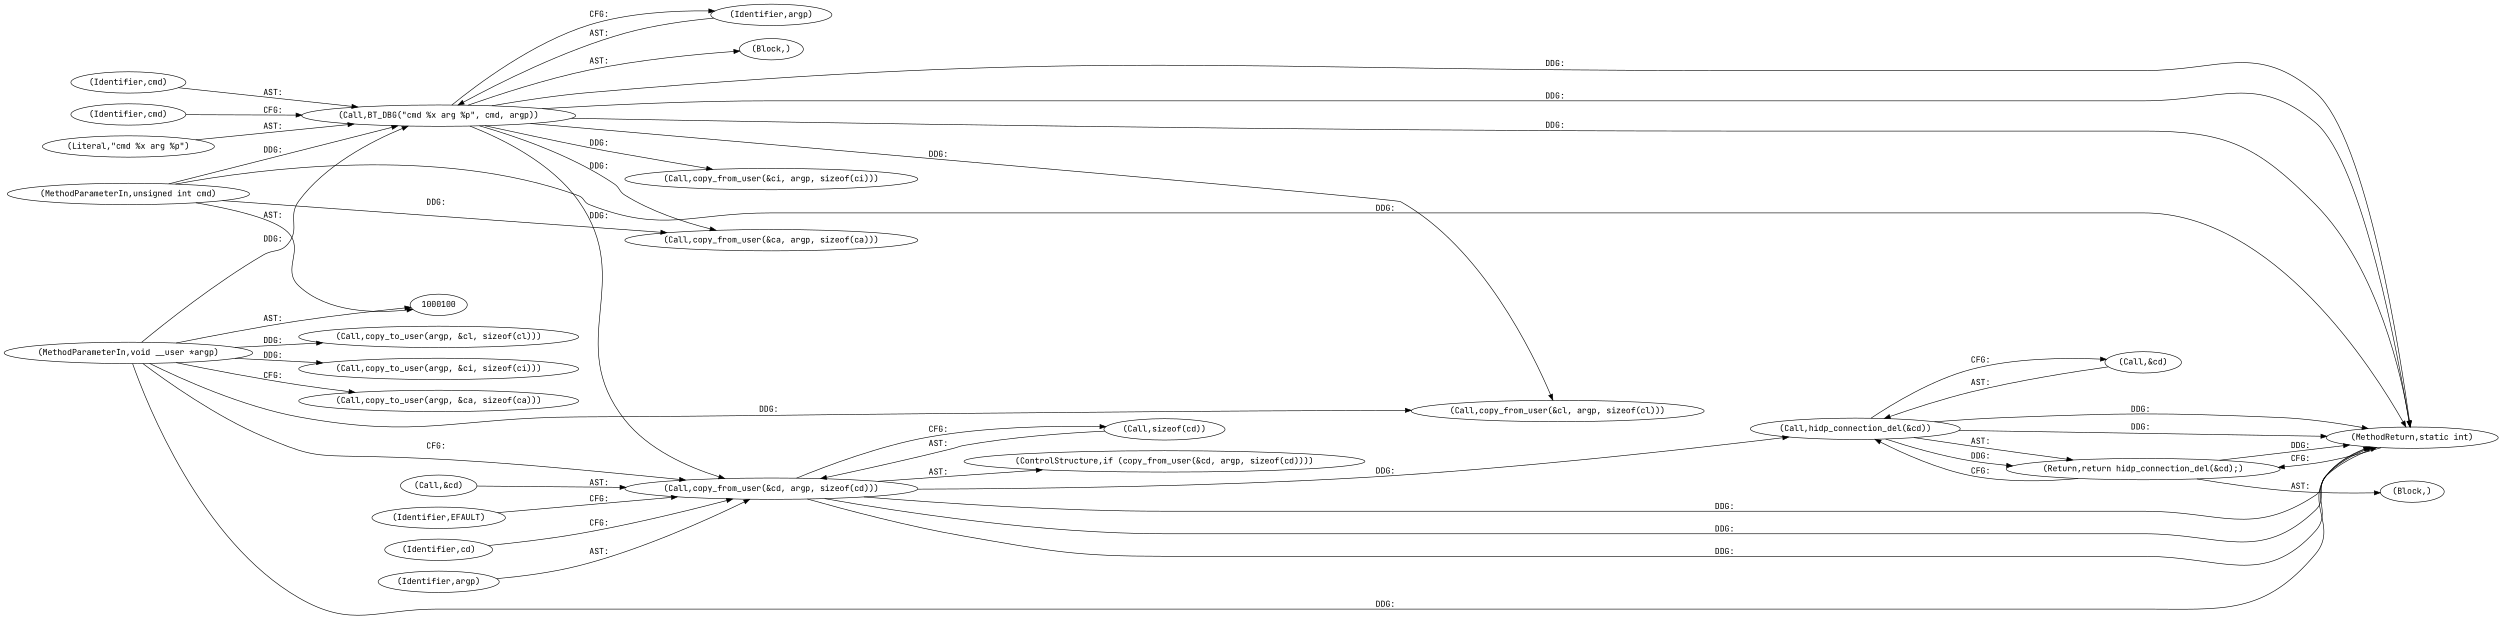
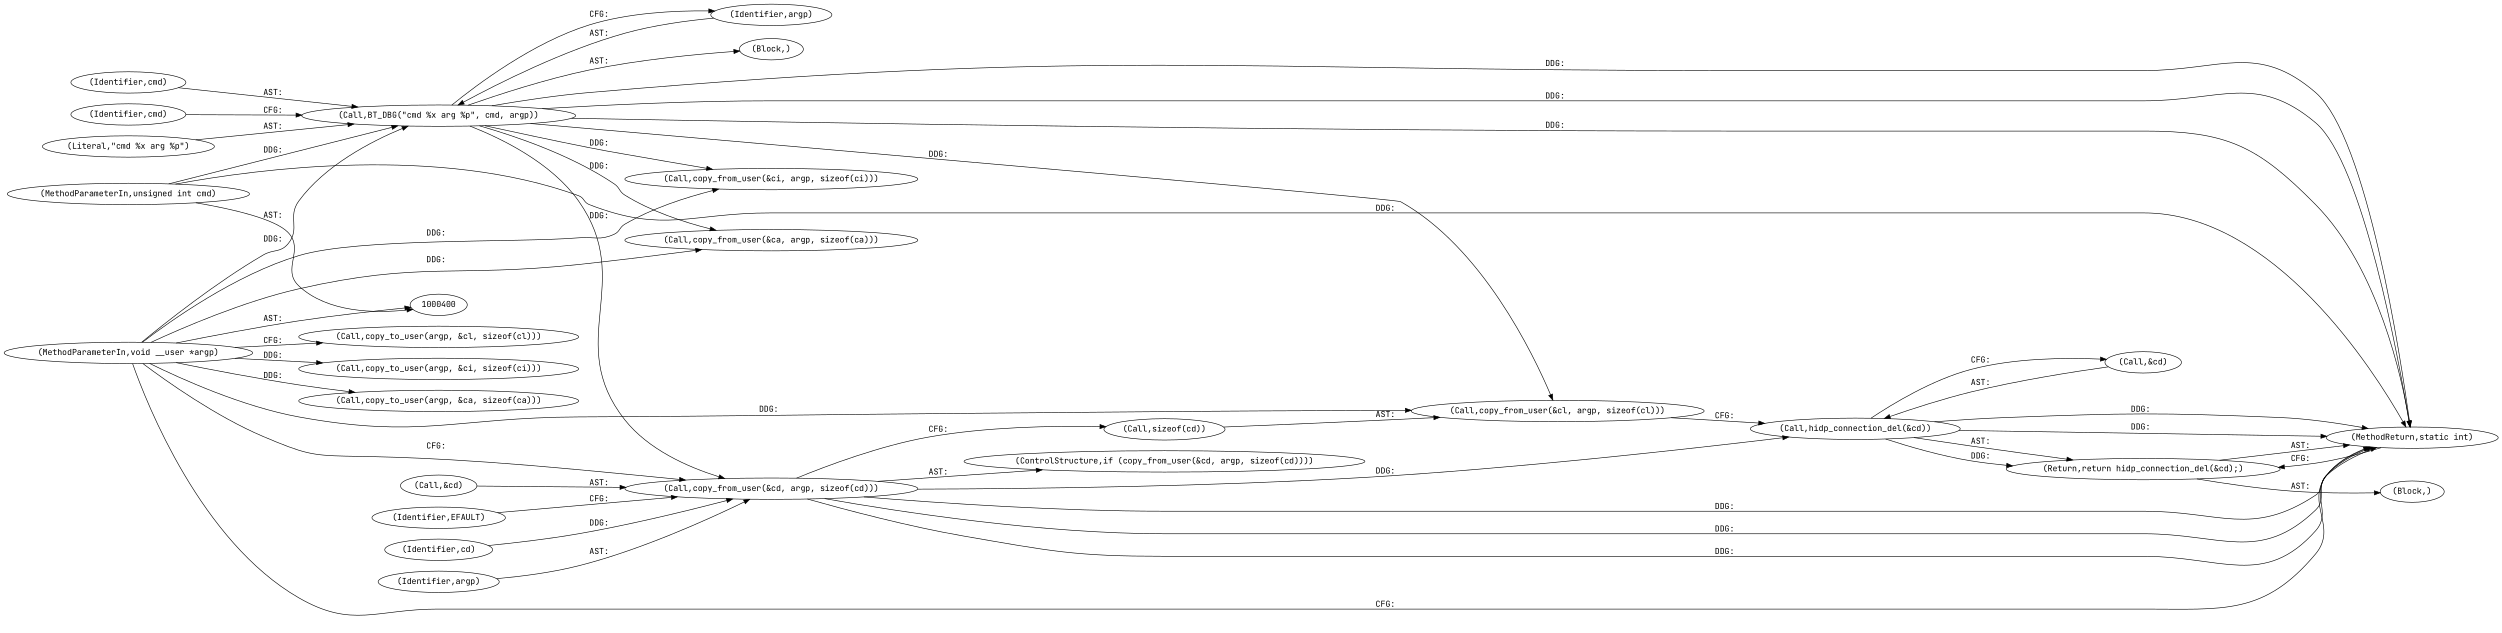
(442, 216) -> (418, 272)
none -> (421, 243)
(439, 305) -> (439, 305)
(276, 341) -> (276, 341)
(276, 376) -> (276, 376)
(964, 445) -> (1329, 423)
(2303, 446) -> (2303, 446)
(1976, 477) -> (1715, 420)
(602, 523) -> (602, 523)
(1388, 605) -> (1388, 605)
